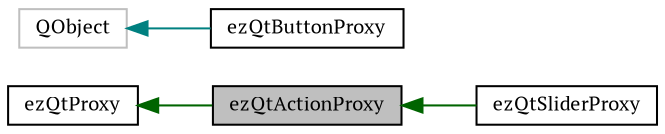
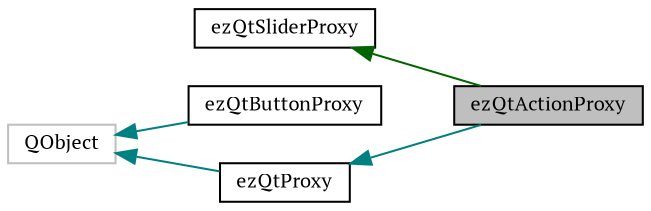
(185, 105) -> (426, 141)
(450, 105) -> (427, 70)
none -> (178, 164)
